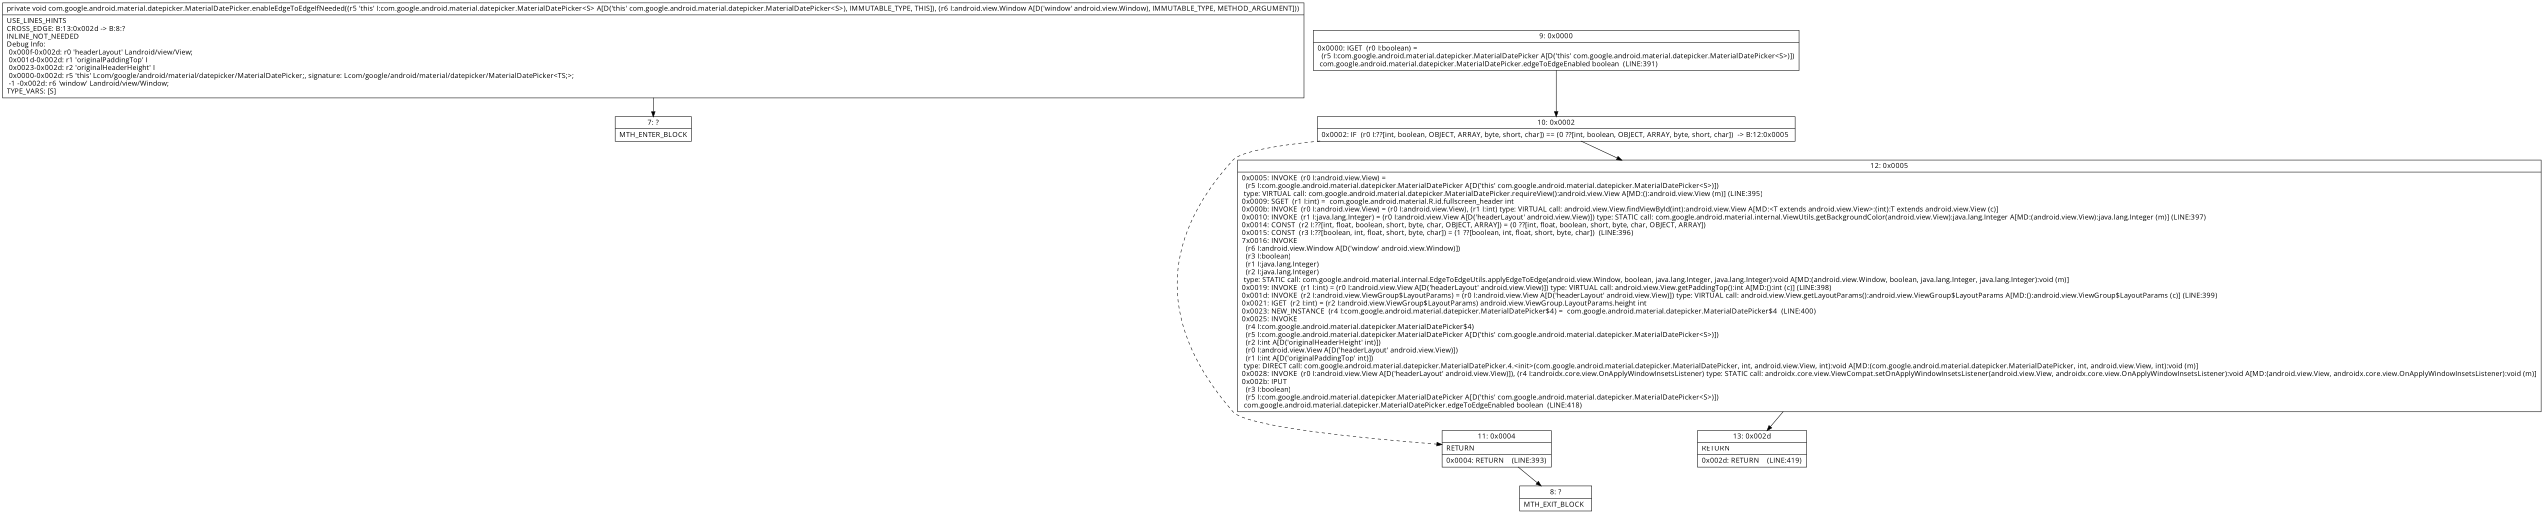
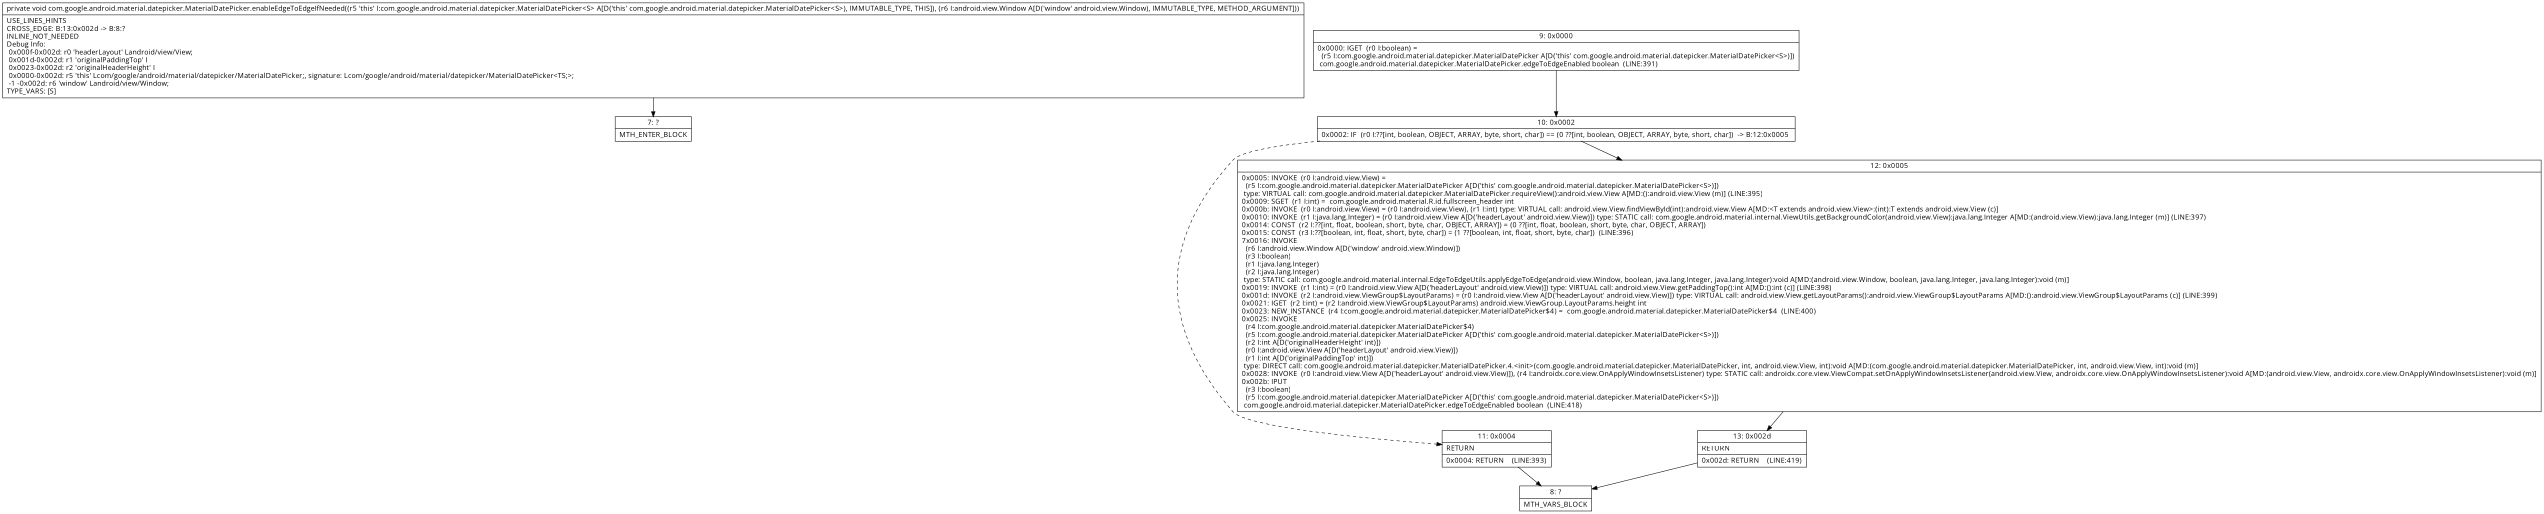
none -> (1647, 475)
(1554, 504) -> (1556, 504)
